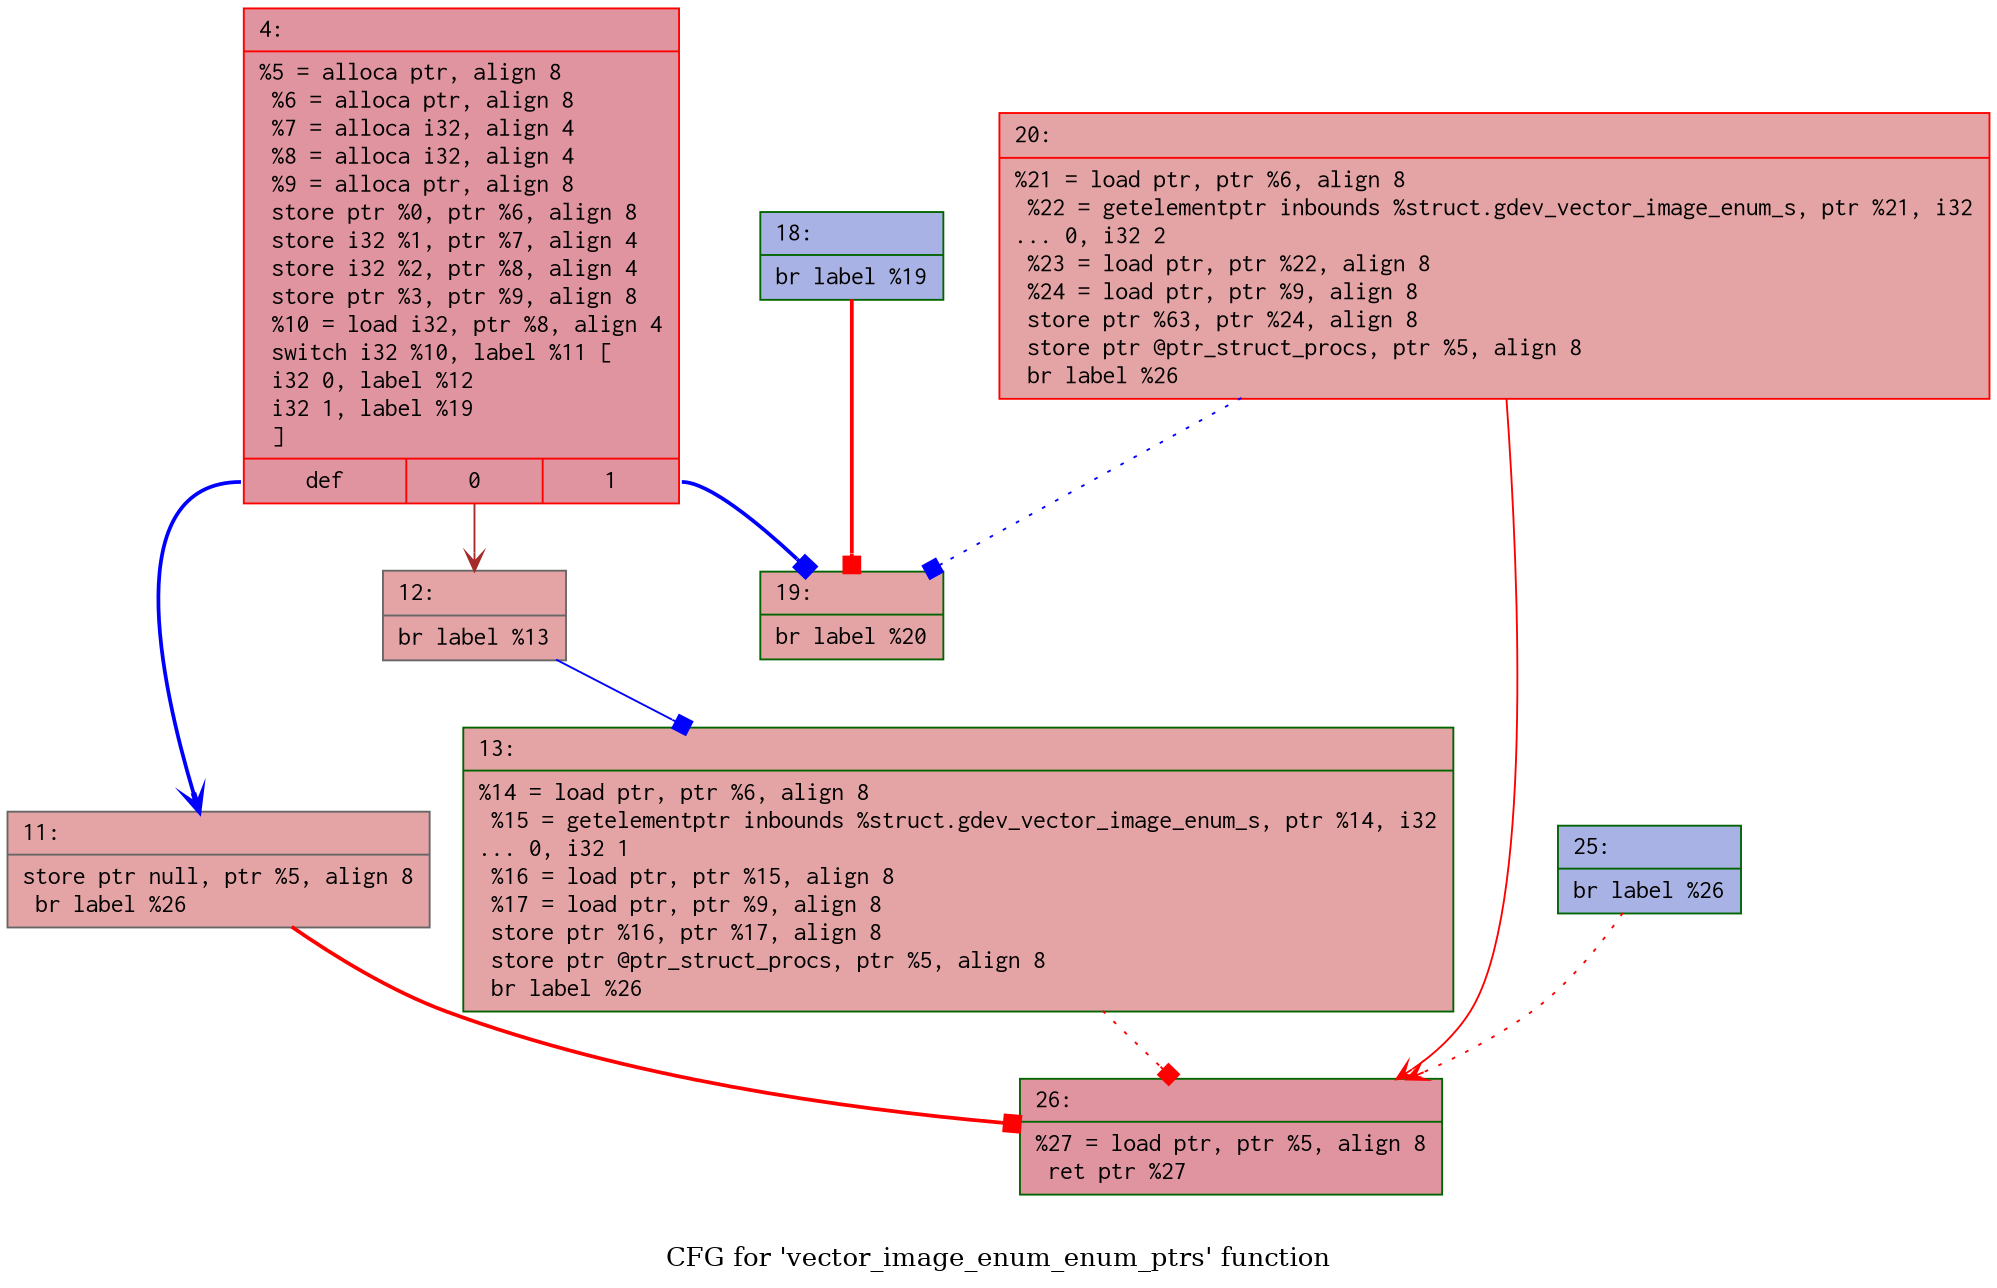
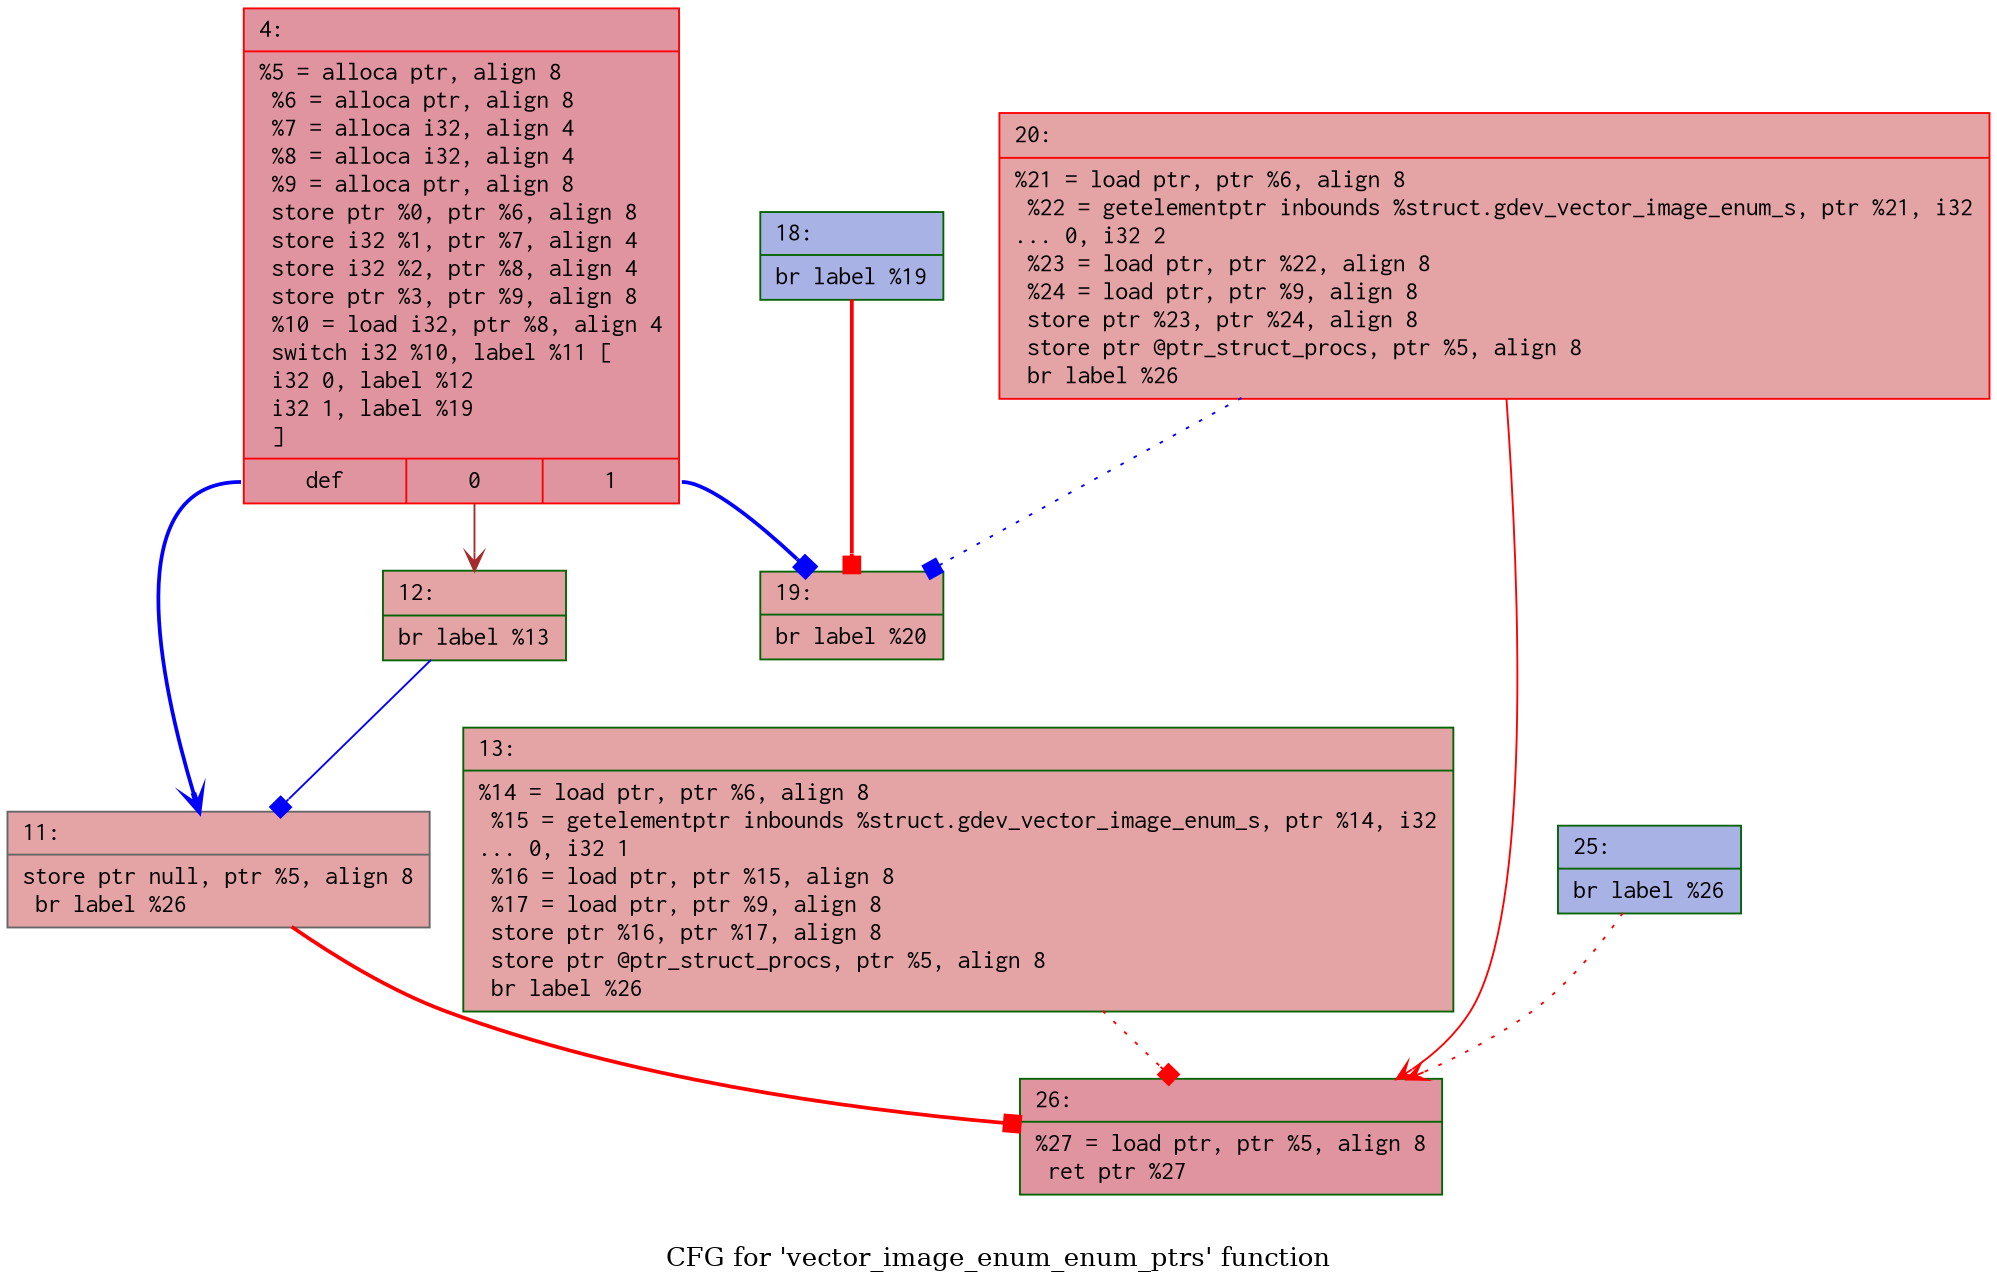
(1217, 319) -> (1217, 319)
(474, 616) -> (474, 616)
(614, 690) -> (360, 729)
